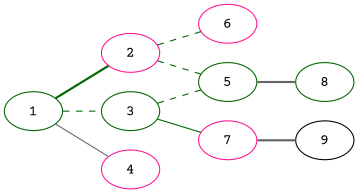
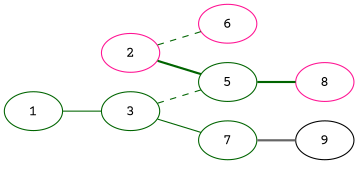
(179, 68) -> (179, 68)
(82, 82) -> none
(276, 82) -> (276, 82)
(325, 82) -> (325, 82)
(82, 111) -> (82, 111)
(228, 140) -> (228, 140)
(131, 169) -> none
